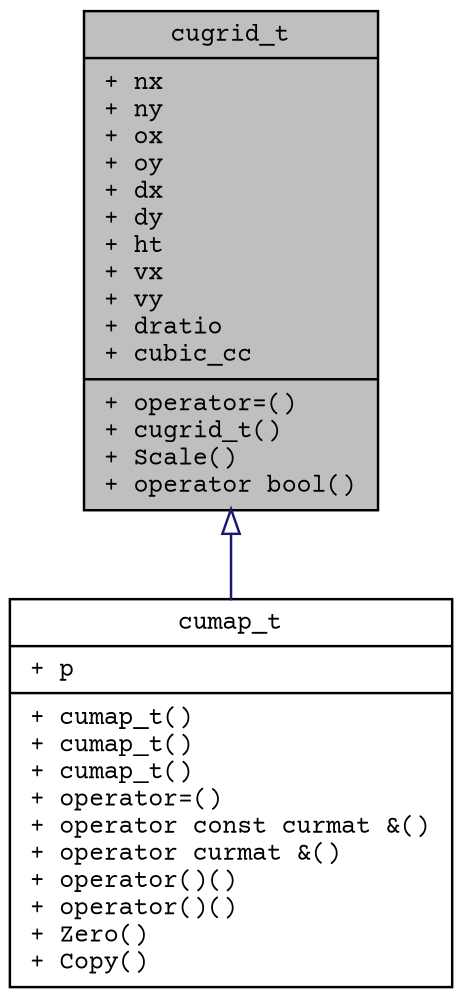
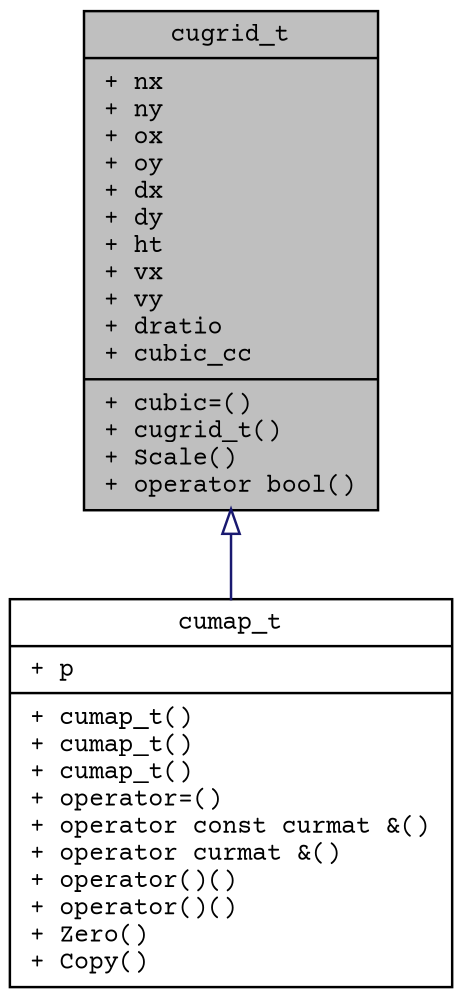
(201, 403) -> (179, 403)
